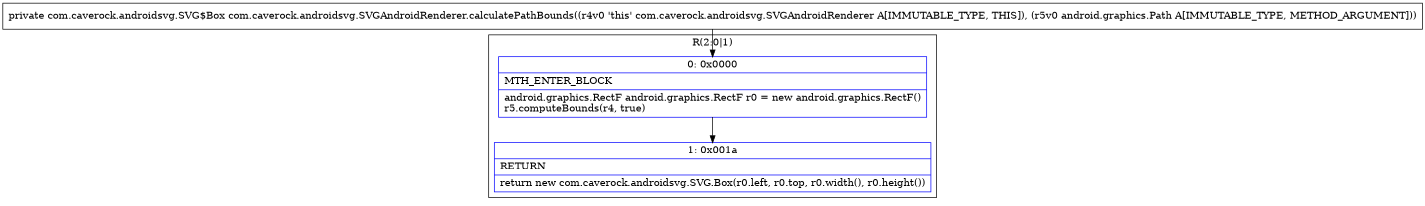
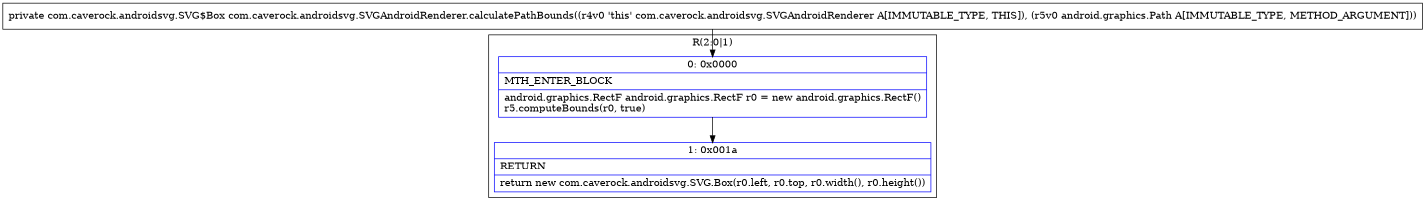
(575, 108) -> (575, 108)
